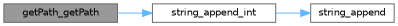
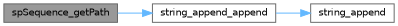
(61, 13) -> (61, 13)
(214, 13) -> (214, 13)
